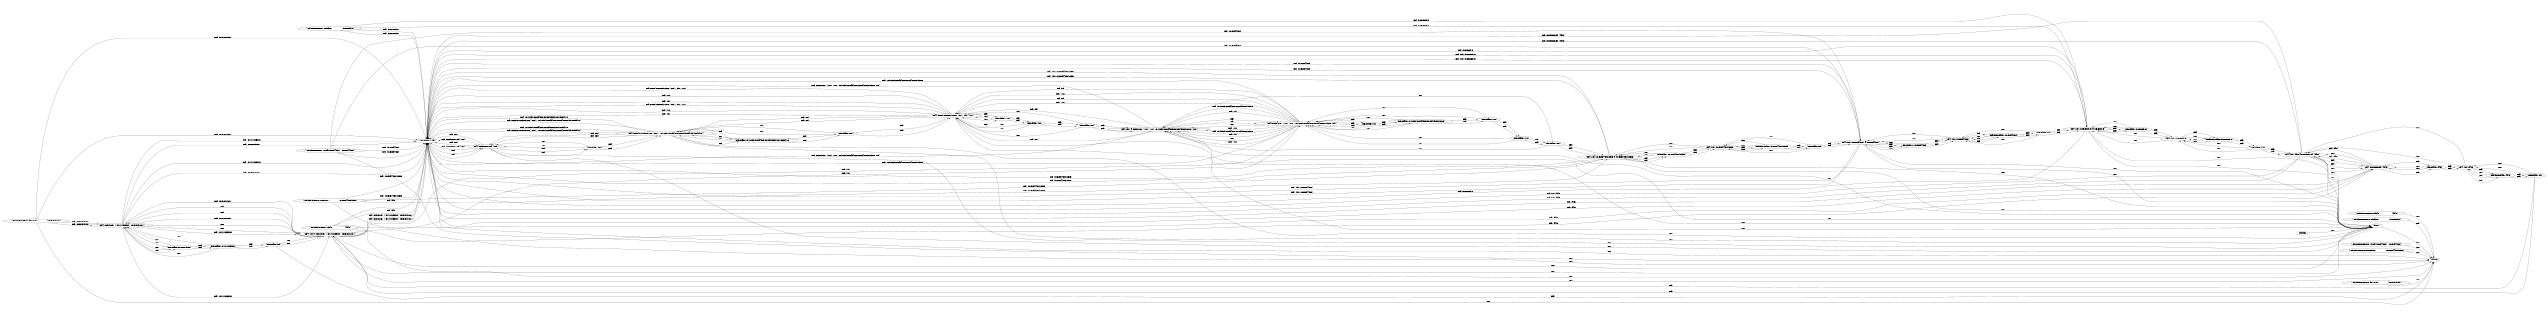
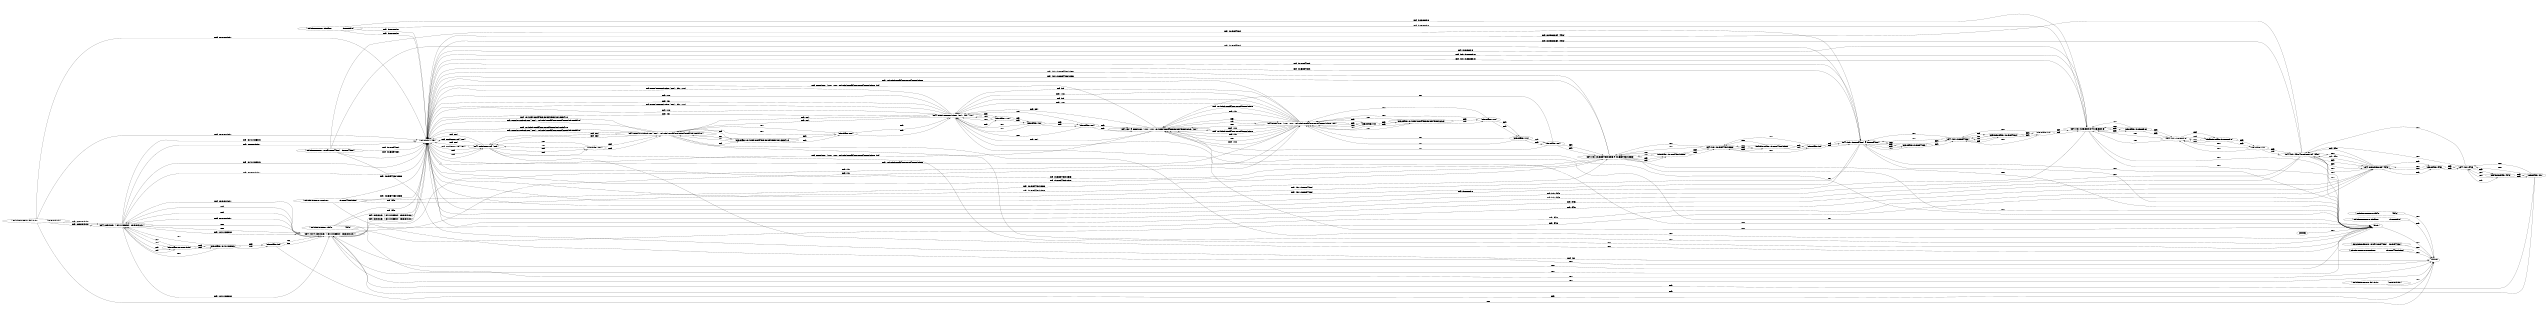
(1914, 145) -> (1914, 145)
(2377, 167) -> (2377, 167)
(1392, 251) -> none
(1571, 258) -> (1571, 258)
